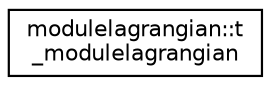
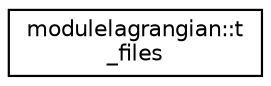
(135, 43) -> (135, 43)
